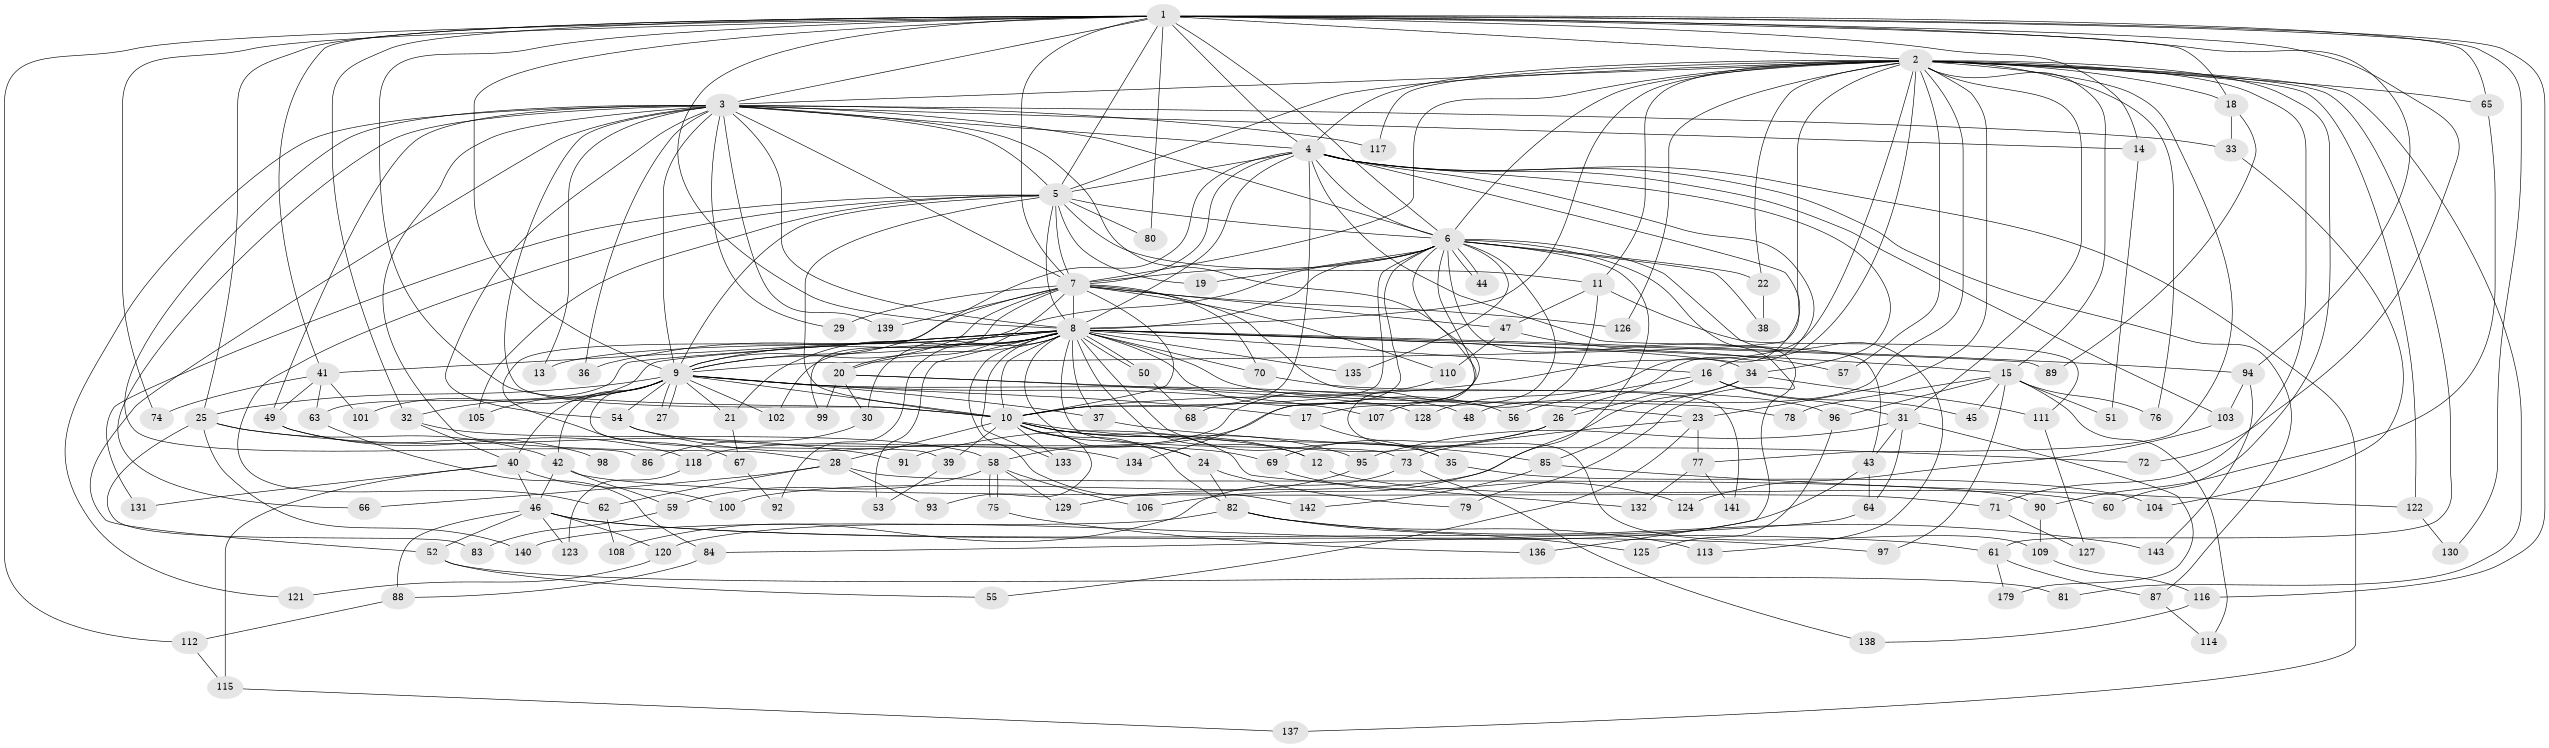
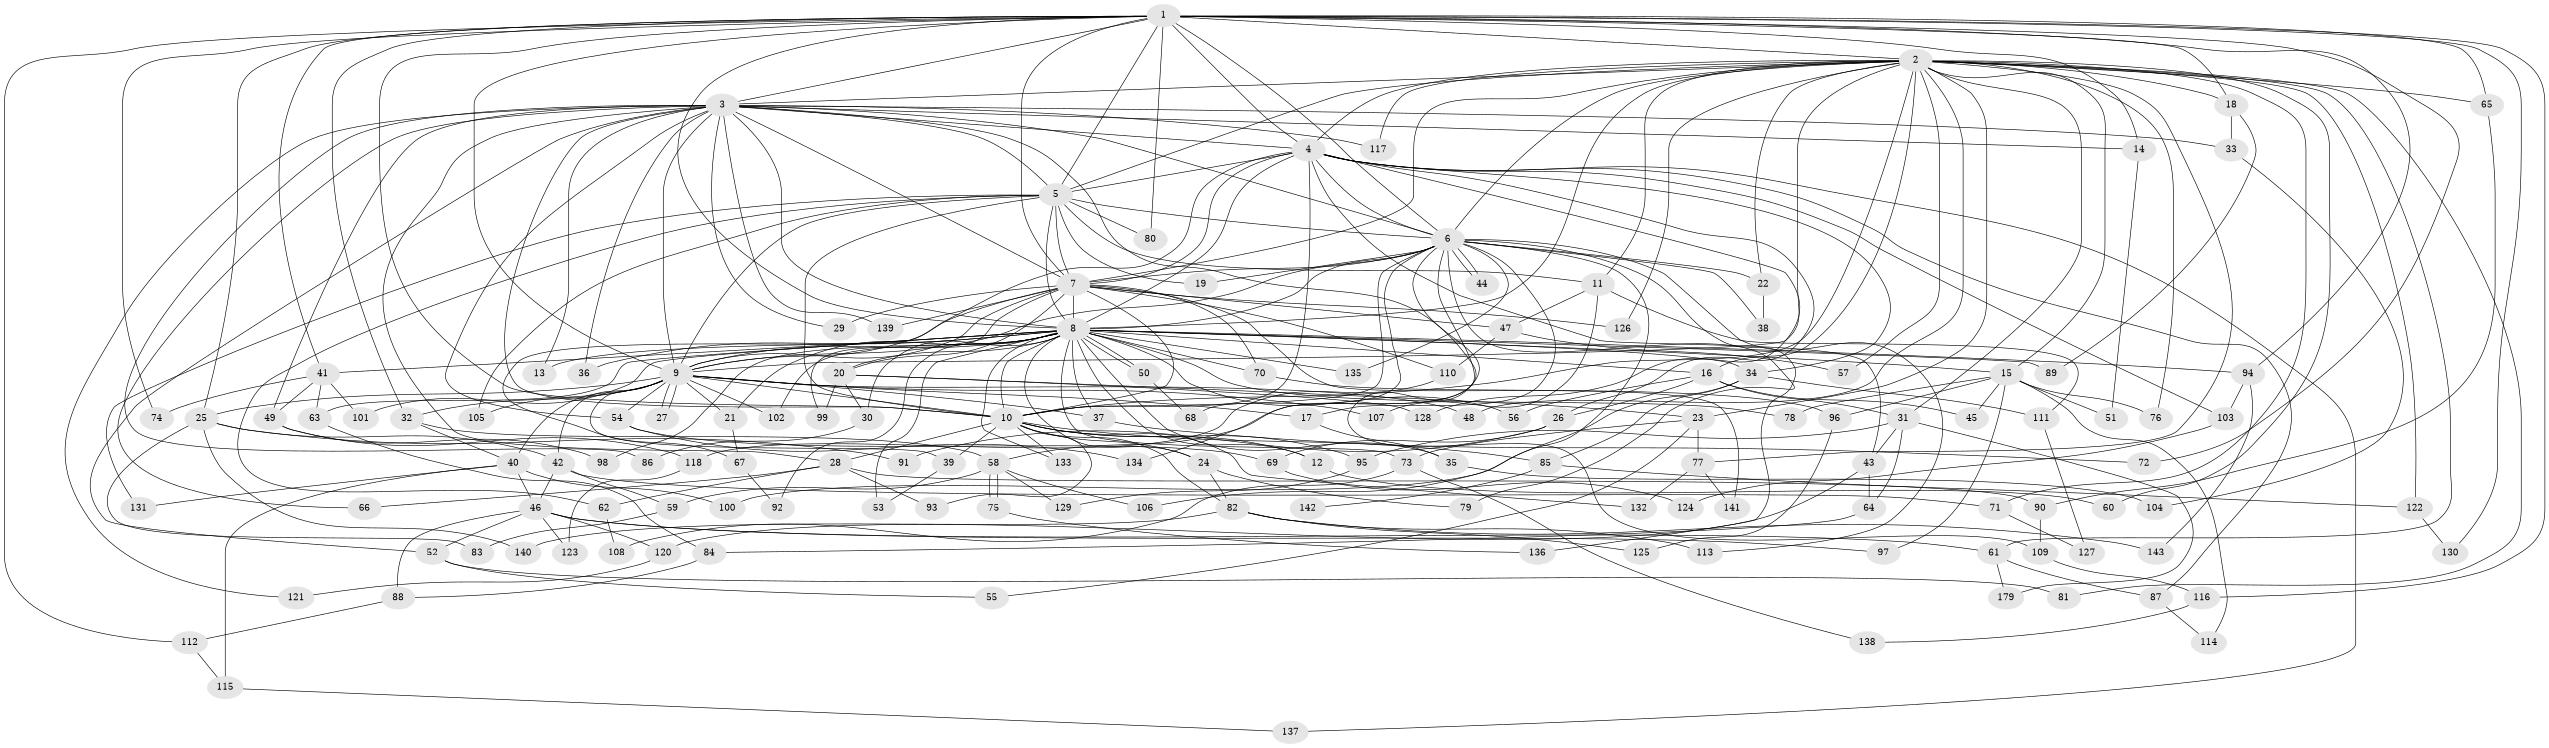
(1040, 475) -> (741, 372)
